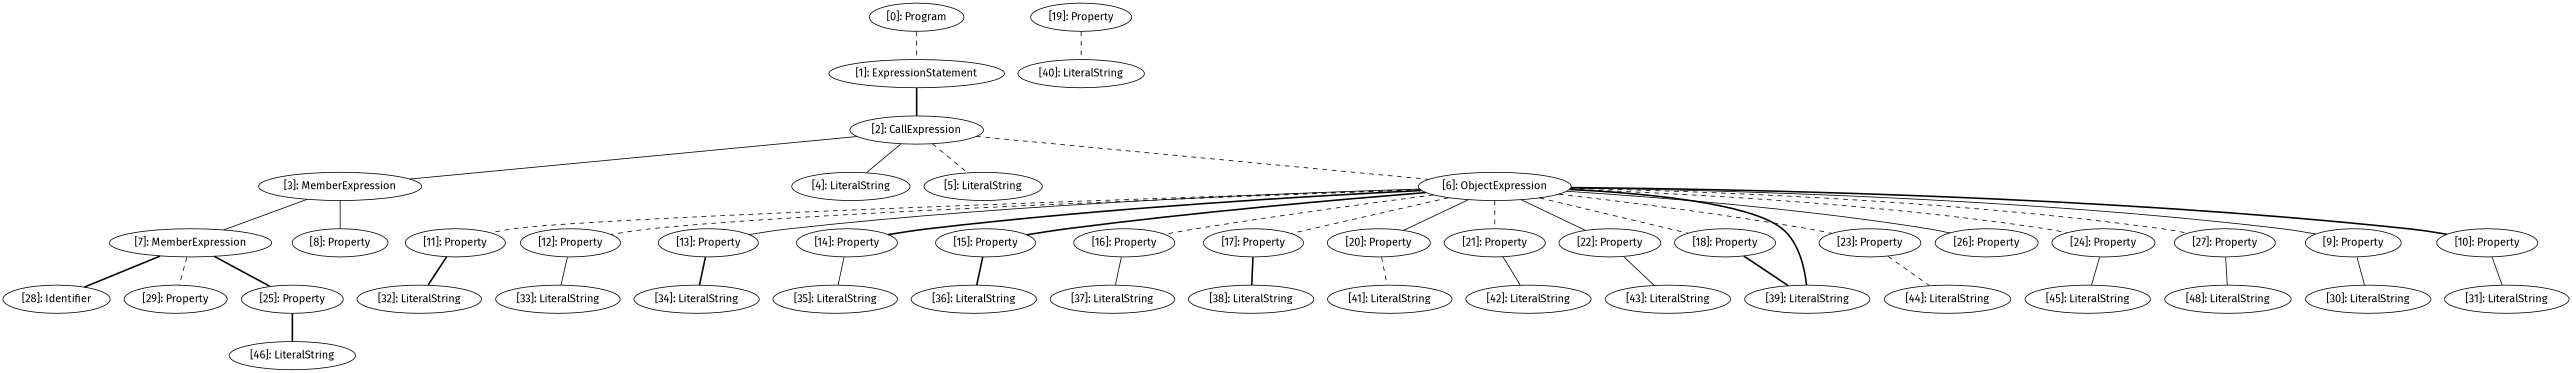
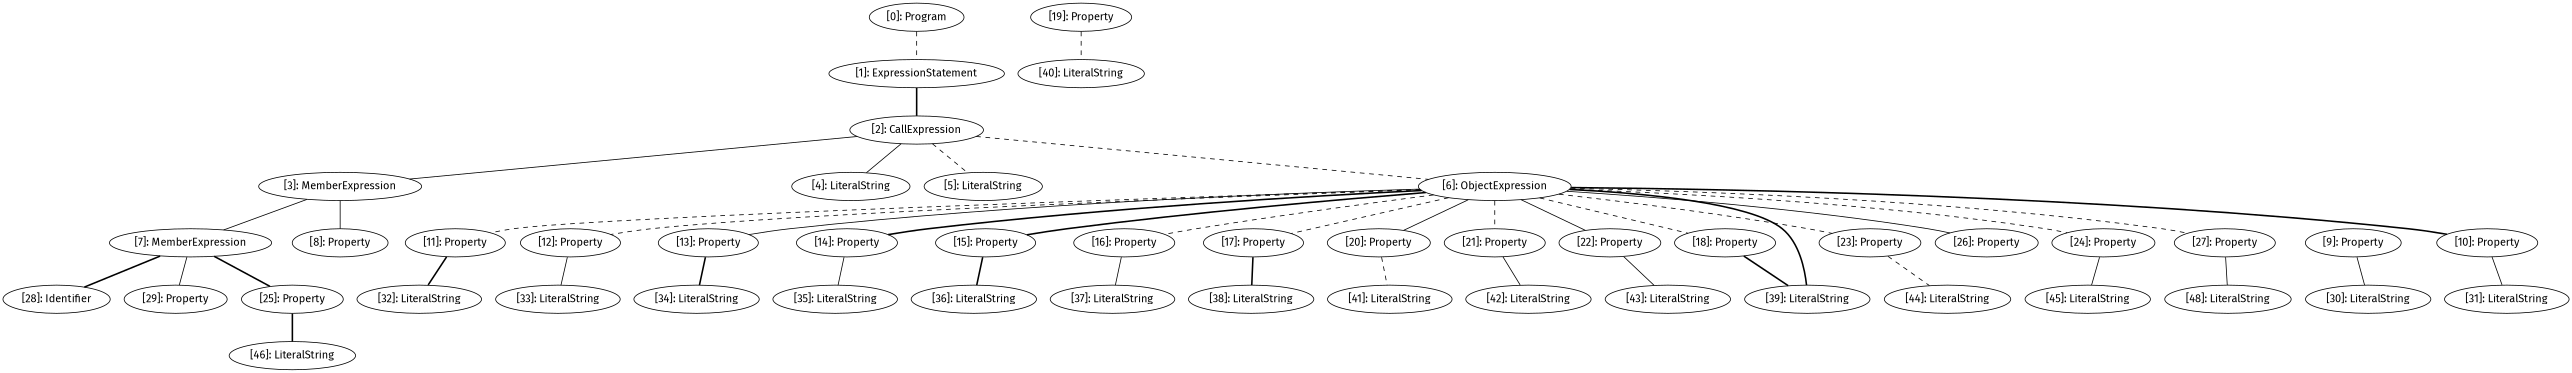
(2019, 205) -> none
(183, 271) -> (183, 271)
